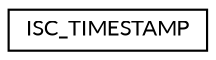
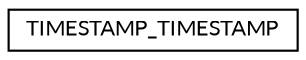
(108, 30) -> (153, 30)
